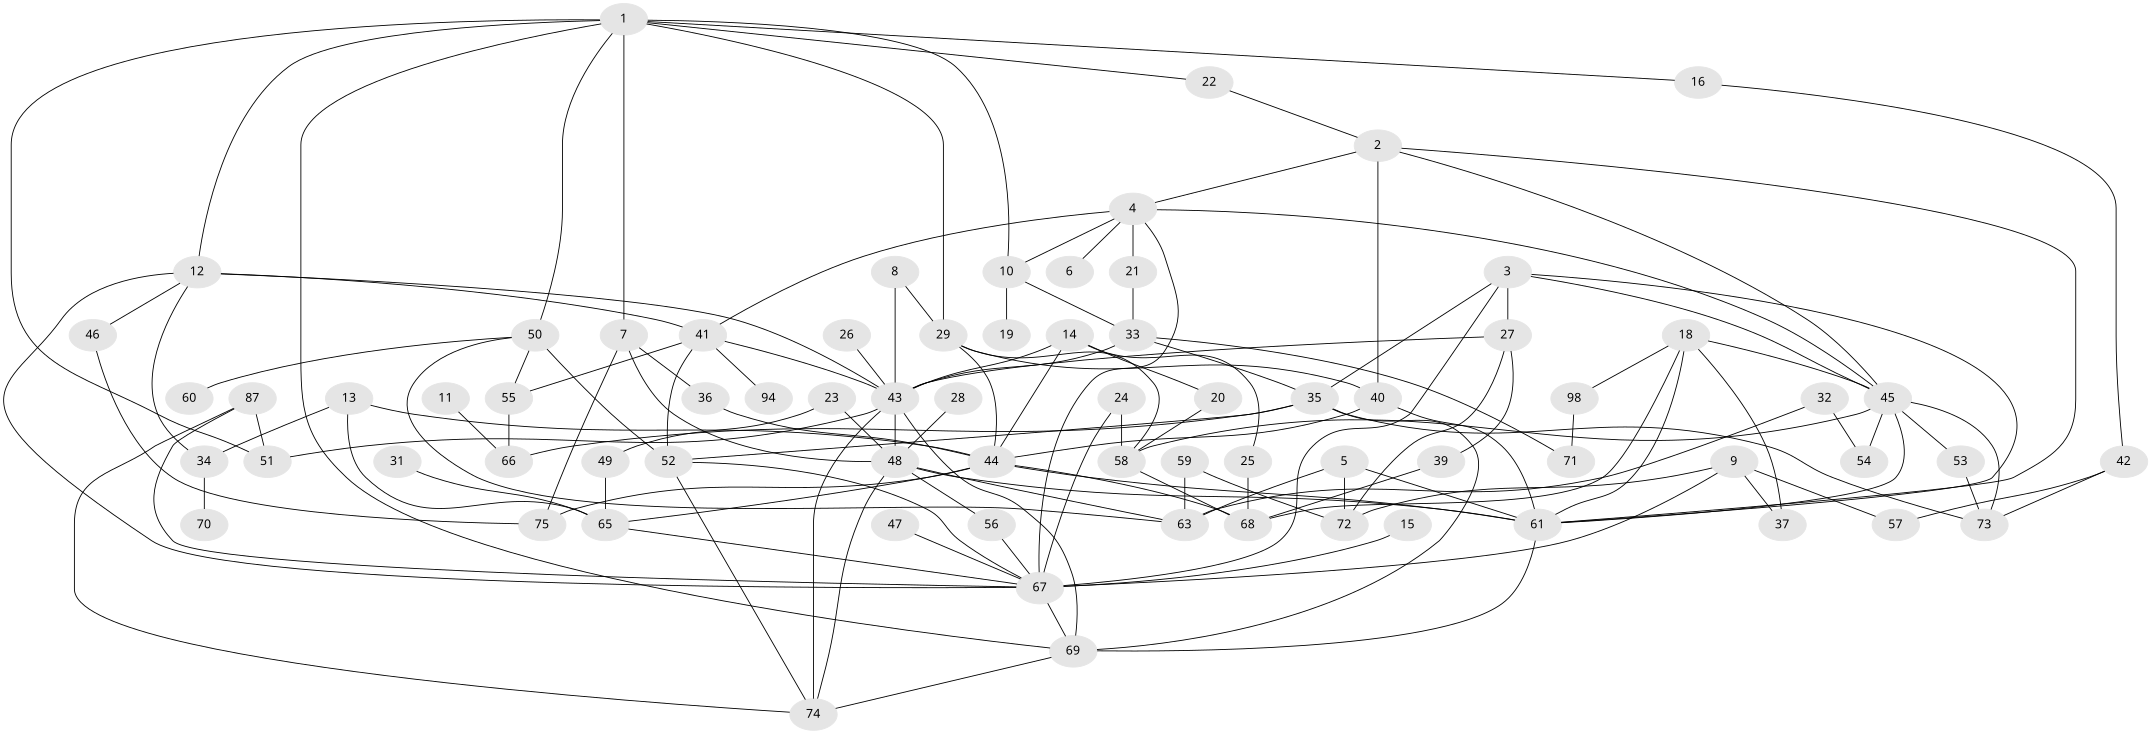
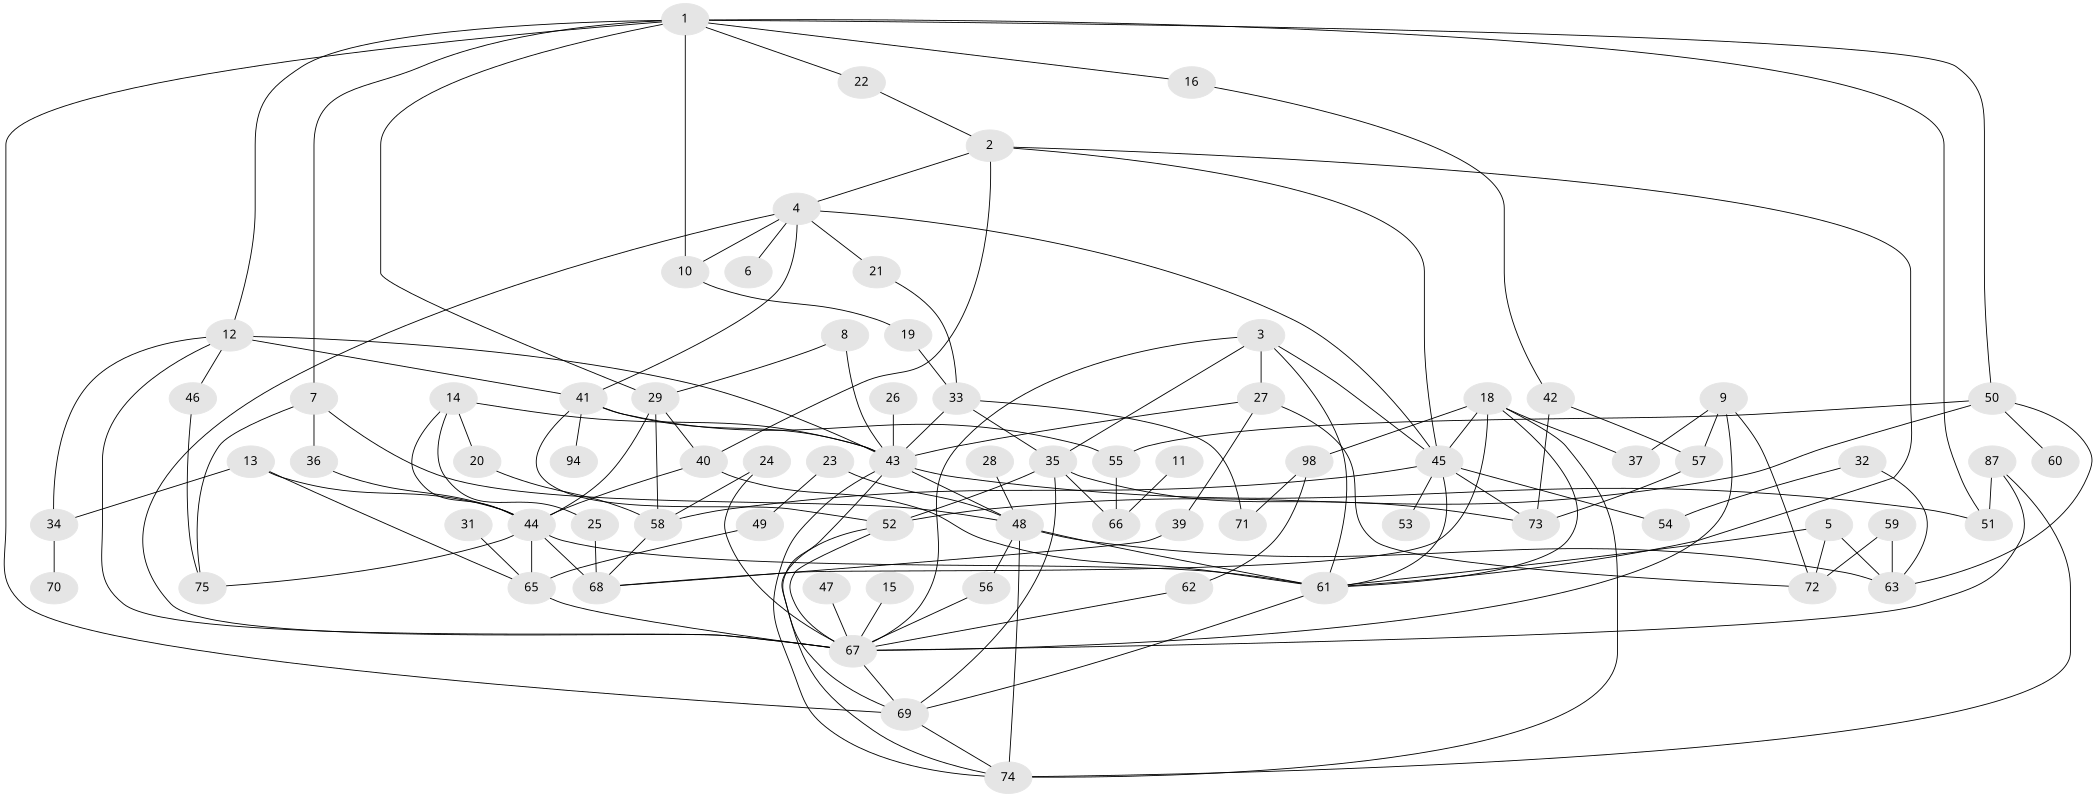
(1070, 304) -> (932, 367)
(1973, 493) -> (1619, 496)
none -> (1189, 588)
none -> (1486, 739)
